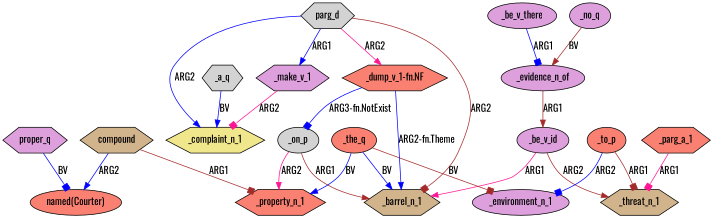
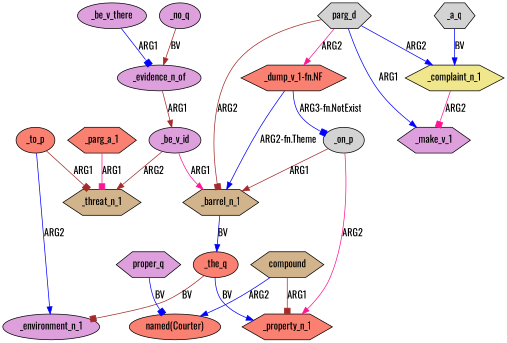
(257, 107) -> (445, 106)
(375, 168) -> (219, 230)
(587, 176) -> (43, 230)
